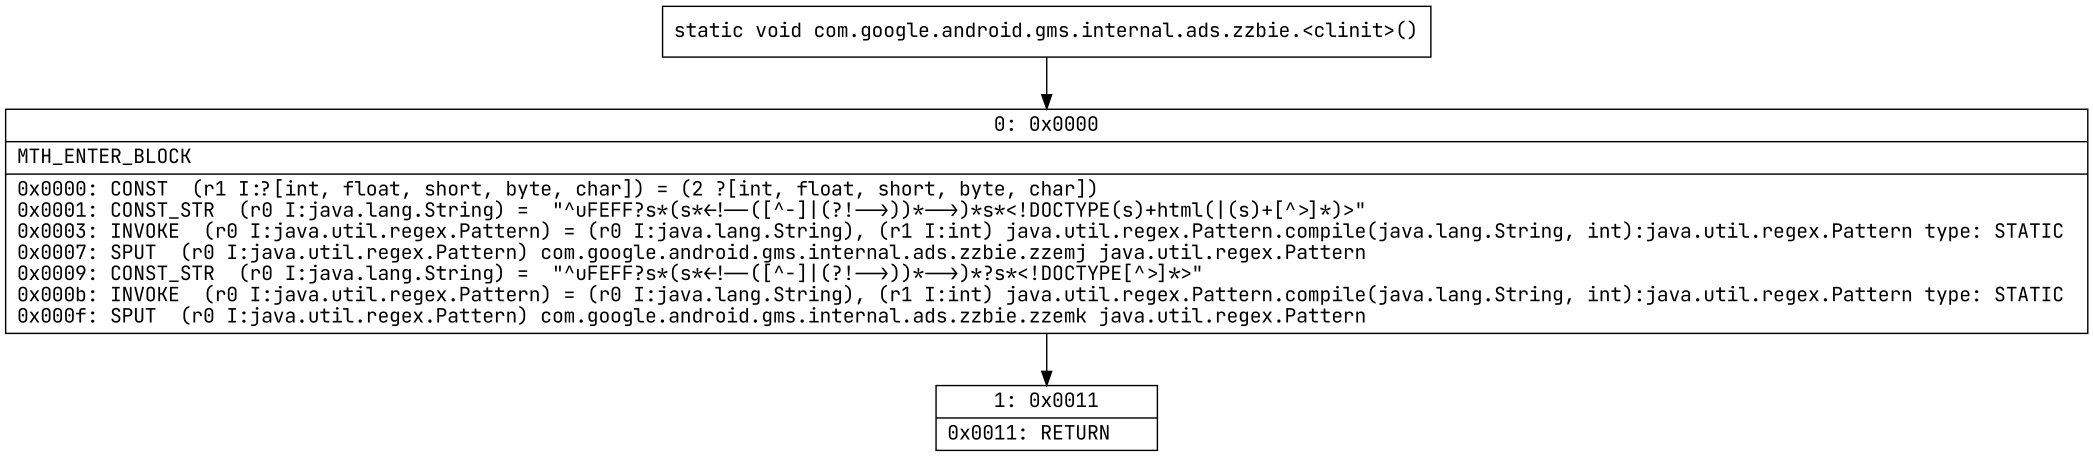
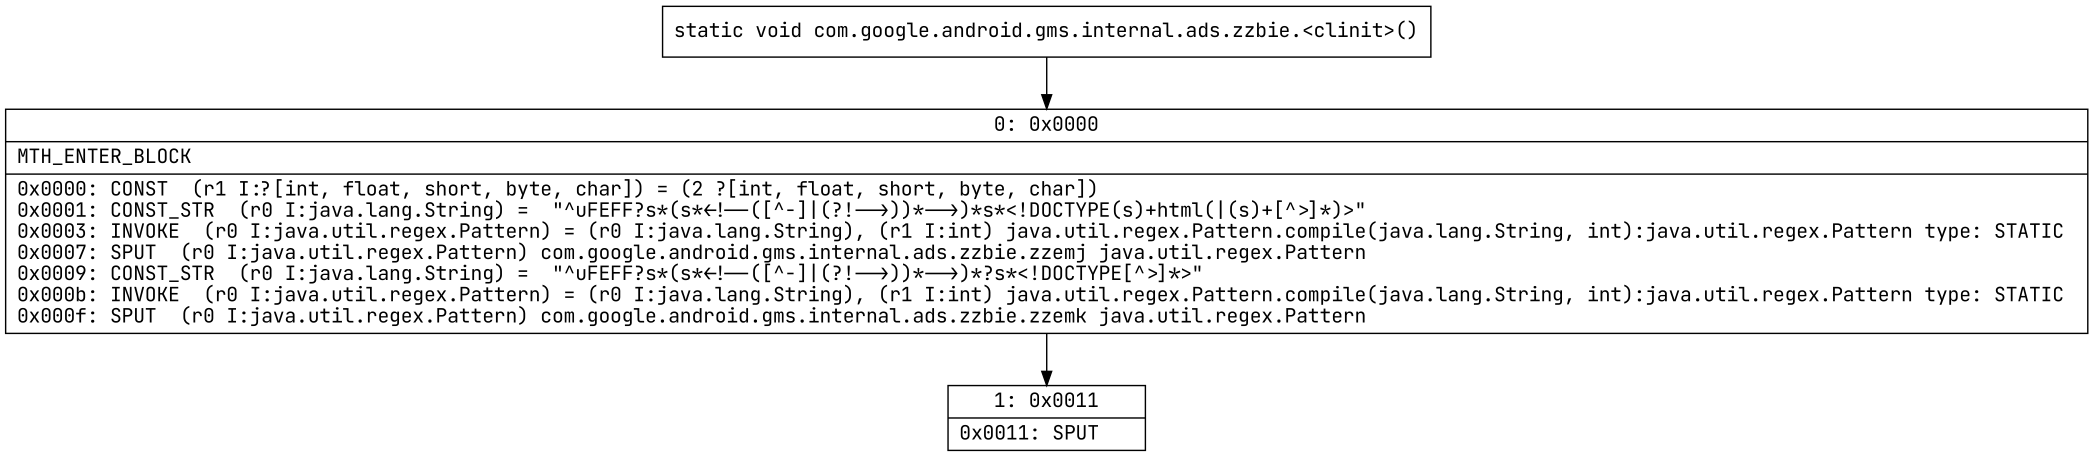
(1047, 433) -> (1047, 433)
